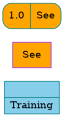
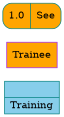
(32, 55) -> (32, 55)
